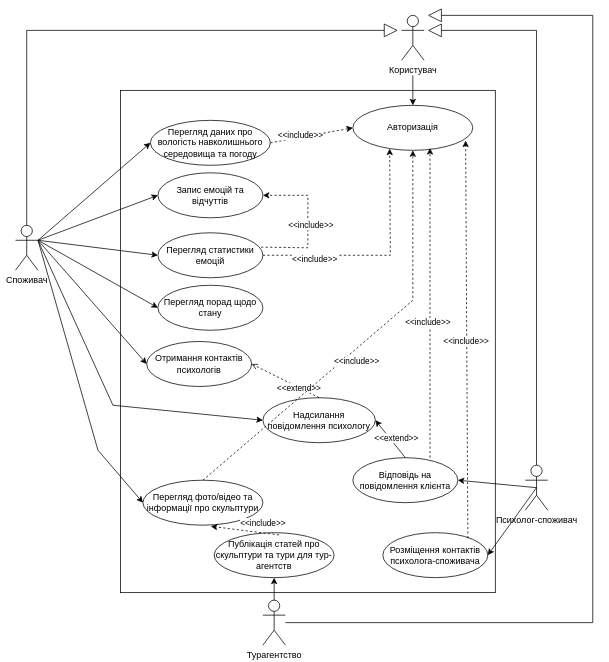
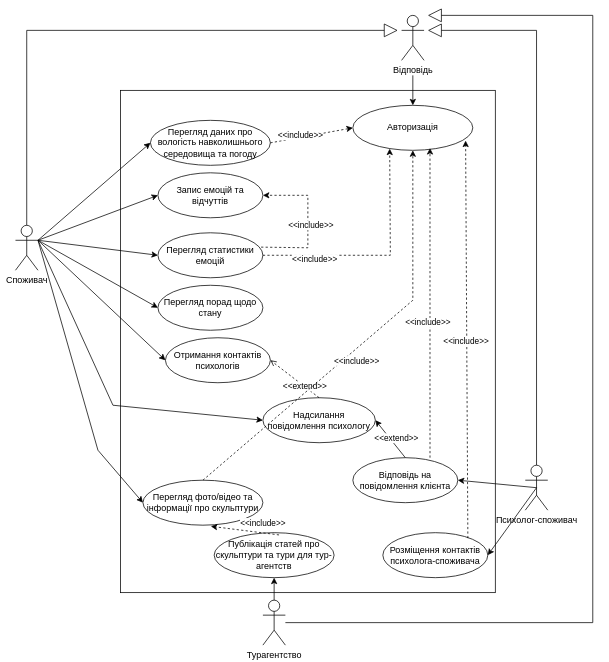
(413, 71) -> (413, 71)
(199, 364) -> (218, 360)
